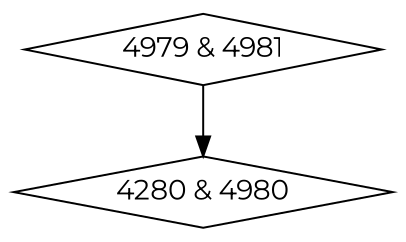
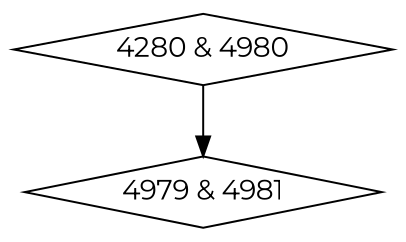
(203, 111) -> (203, 111)
